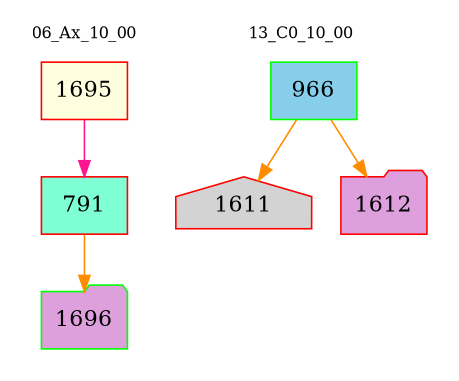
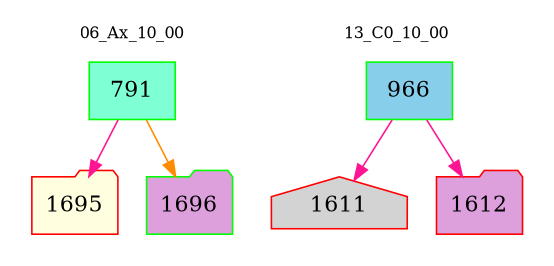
(84, 91) -> (75, 206)
(84, 140) -> (107, 141)
(345, 141) -> (440, 141)
(282, 143) -> (377, 143)
(84, 206) -> (132, 91)
